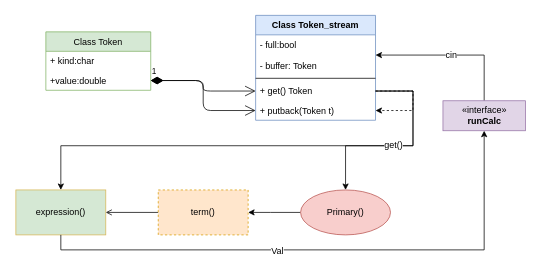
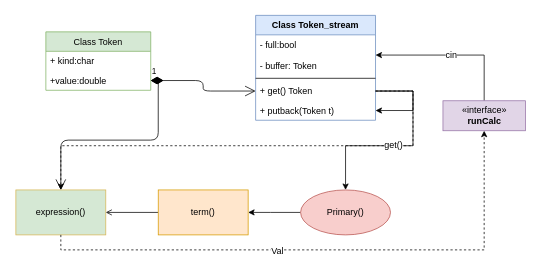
(220, 111) -> (136, 140)
(395, 111) -> (395, 111)
(203, 146) -> (203, 146)
(203, 213) -> (203, 213)
(441, 250) -> (441, 250)
